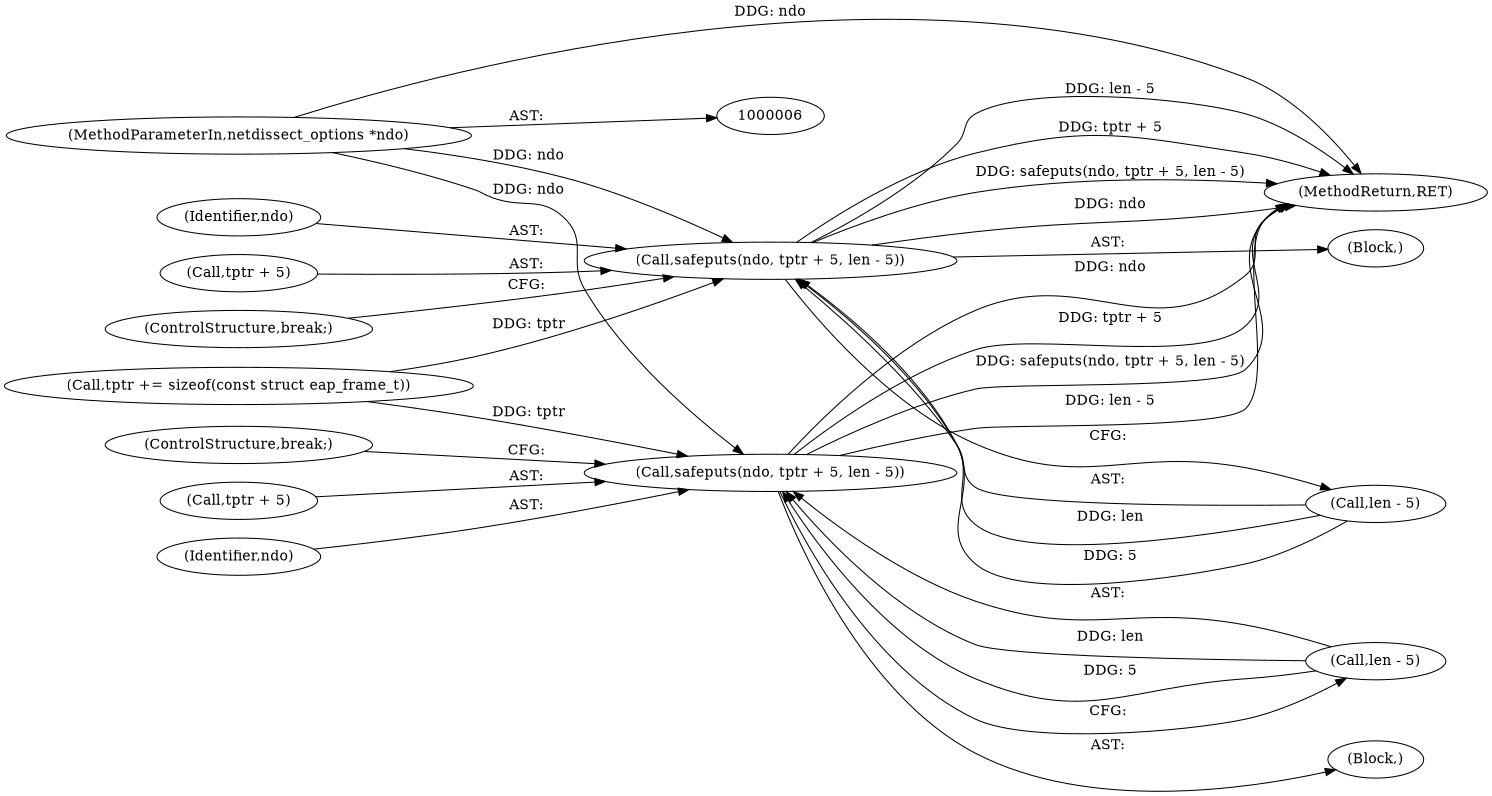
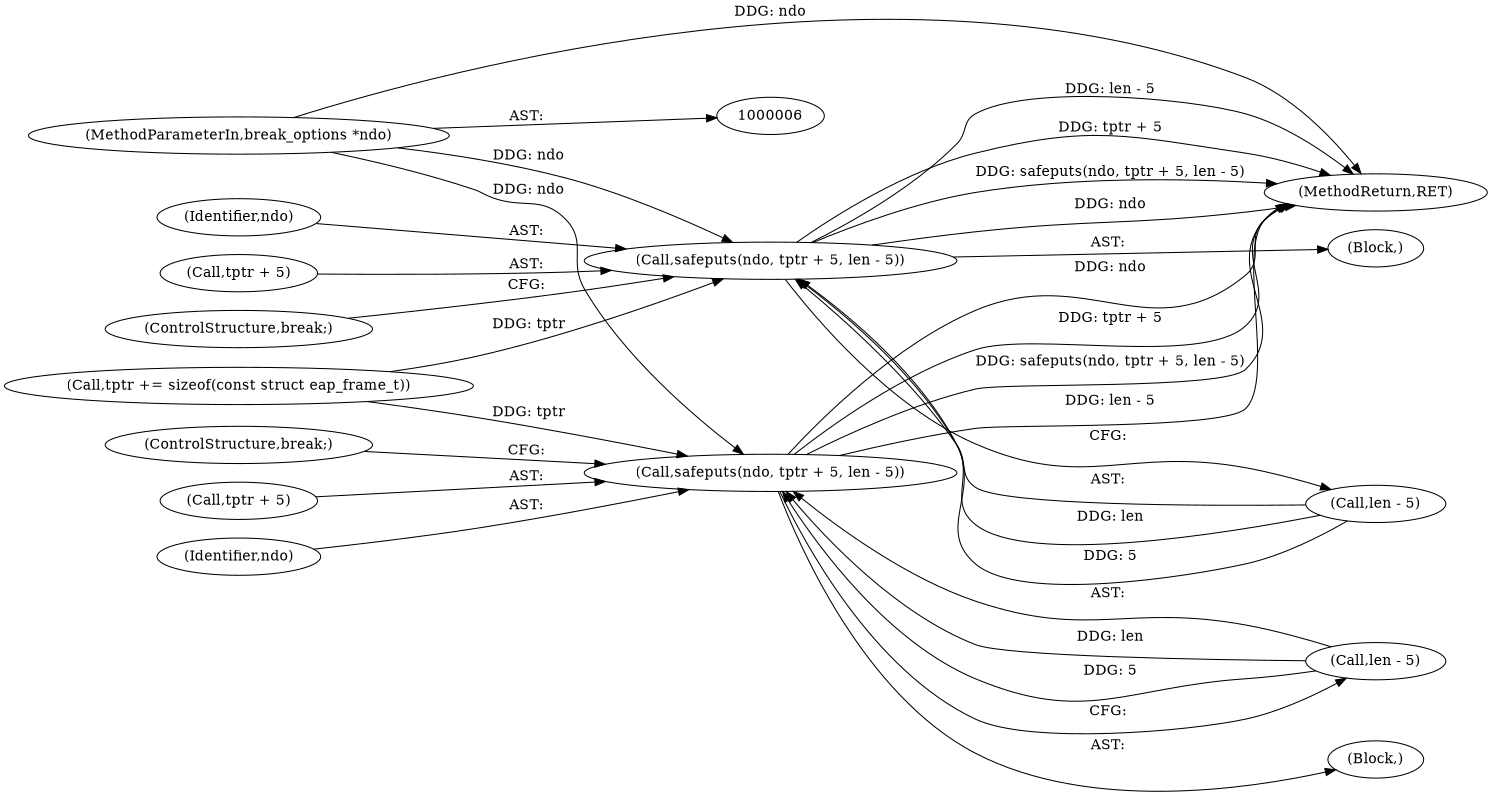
(239, 136) -> (239, 136)
